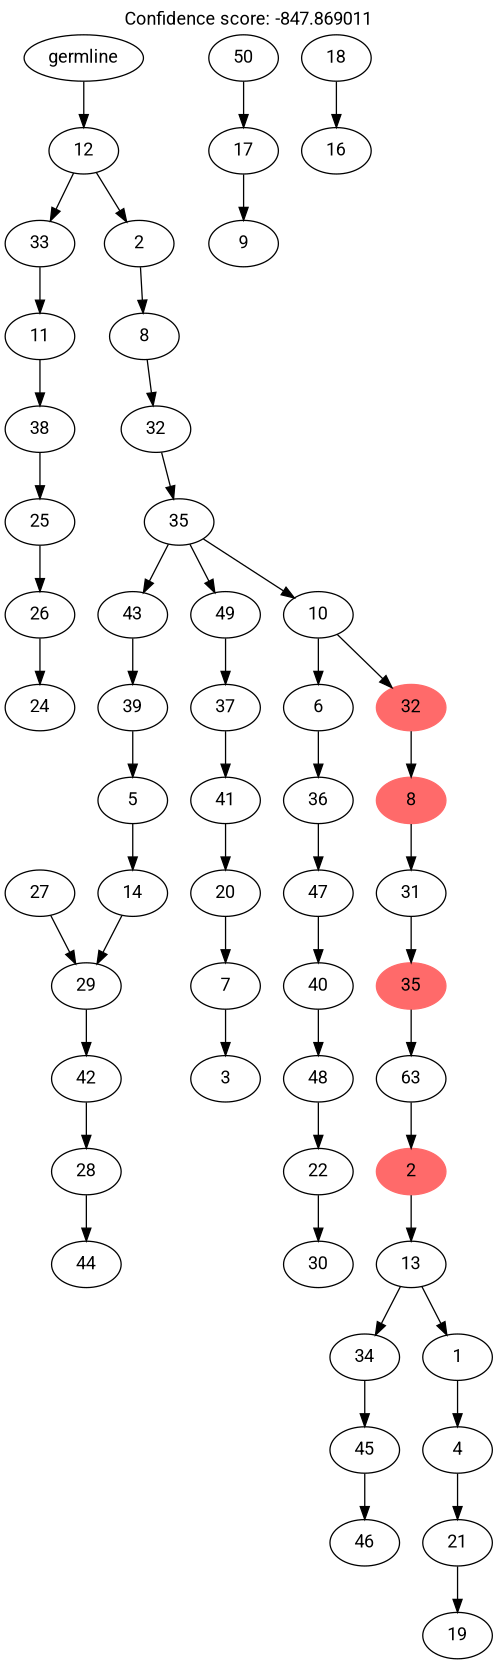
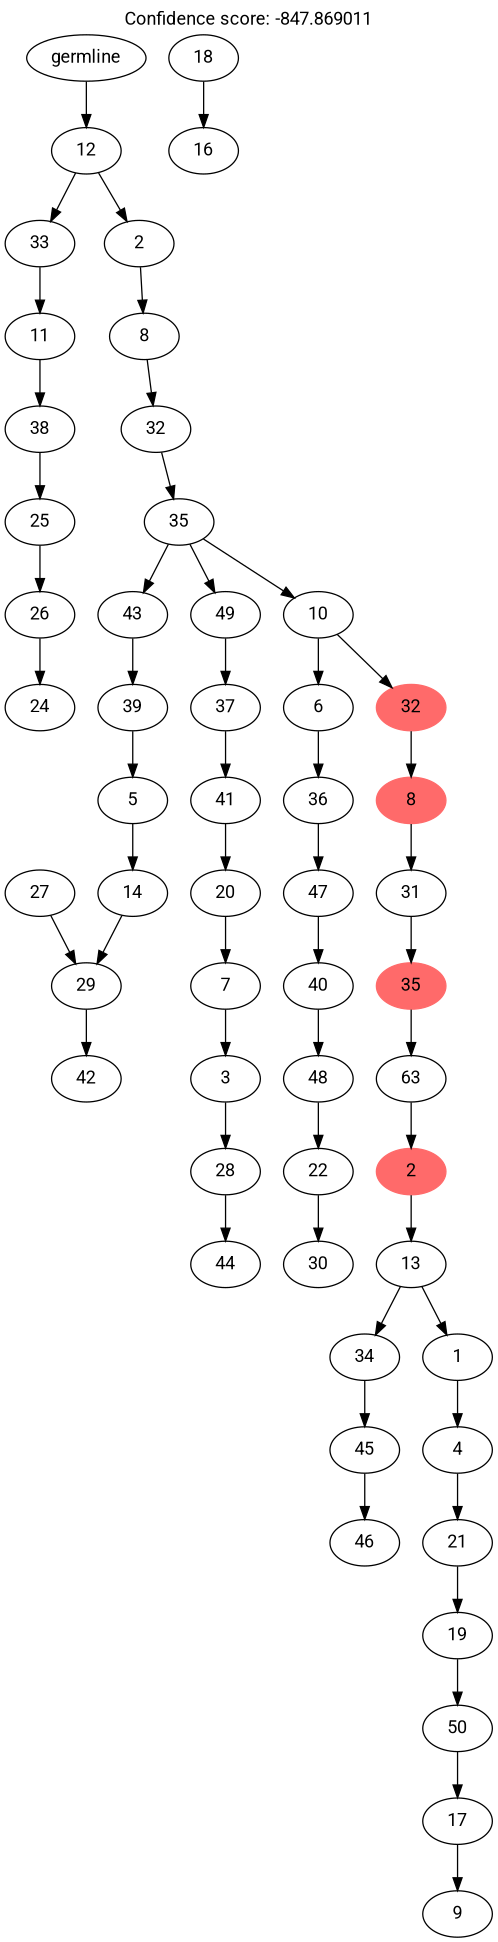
(86, 1119) -> (226, 1119)
none -> (458, 1676)
